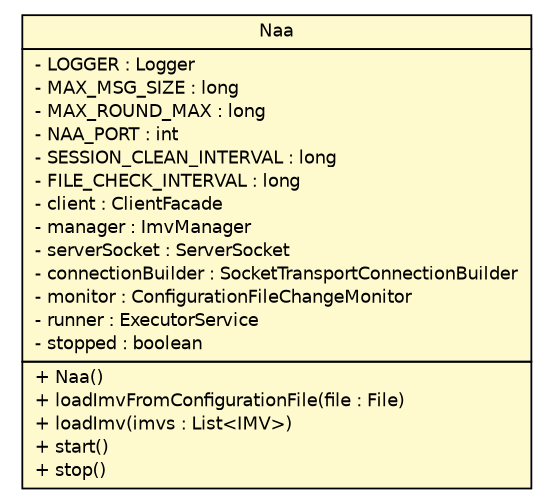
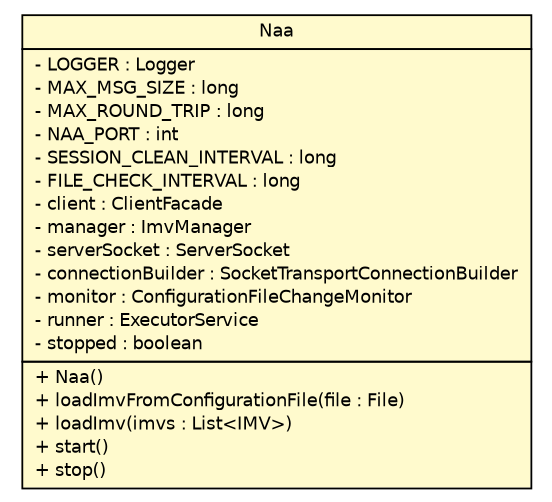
(151, 112) -> (150, 112)
